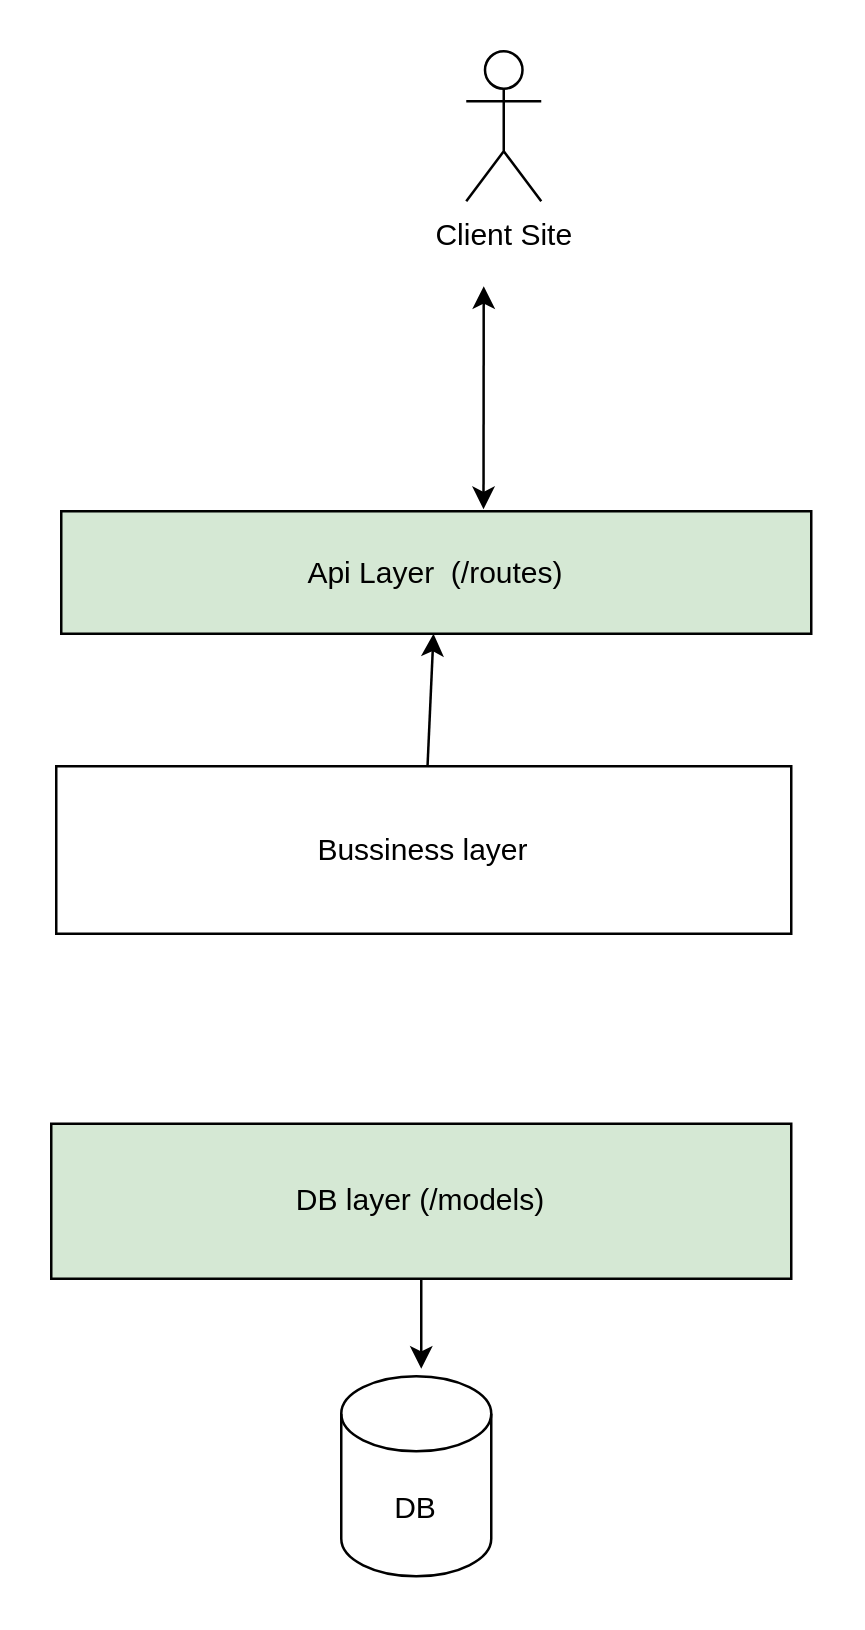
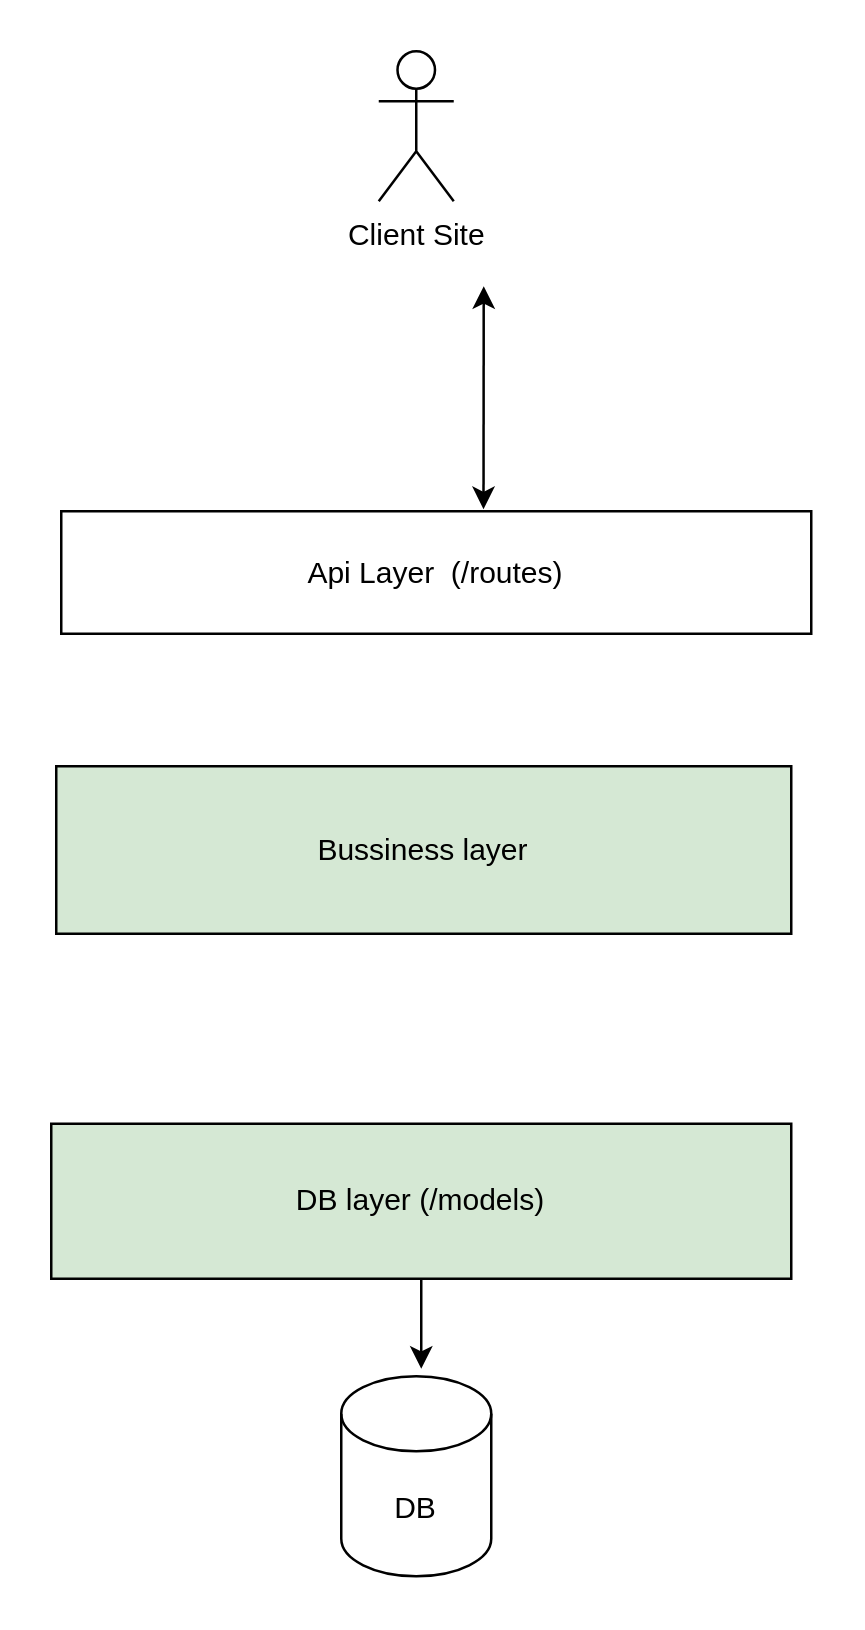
(504, 126) -> (416, 126)
(436, 573) -> (436, 573)
(430, 708) -> none
(424, 850) -> (424, 850)
